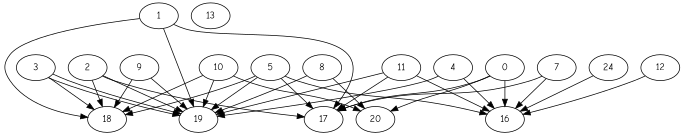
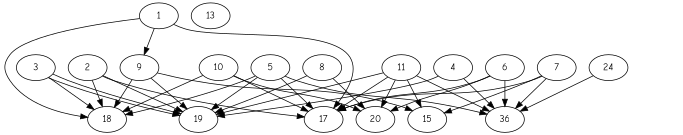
(177, 64) -> (151, 38)
(505, 68) -> (505, 68)
(660, 68) -> none
(211, 87) -> (275, 95)
none -> (390, 90)
none -> (427, 119)
(505, 119) -> (505, 119)
